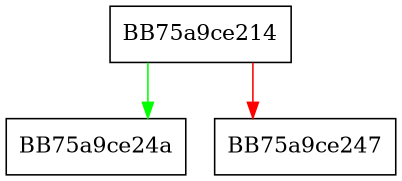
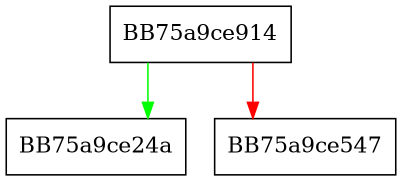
(201, 34) -> (201, 34)
(305, 147) -> (305, 147)
